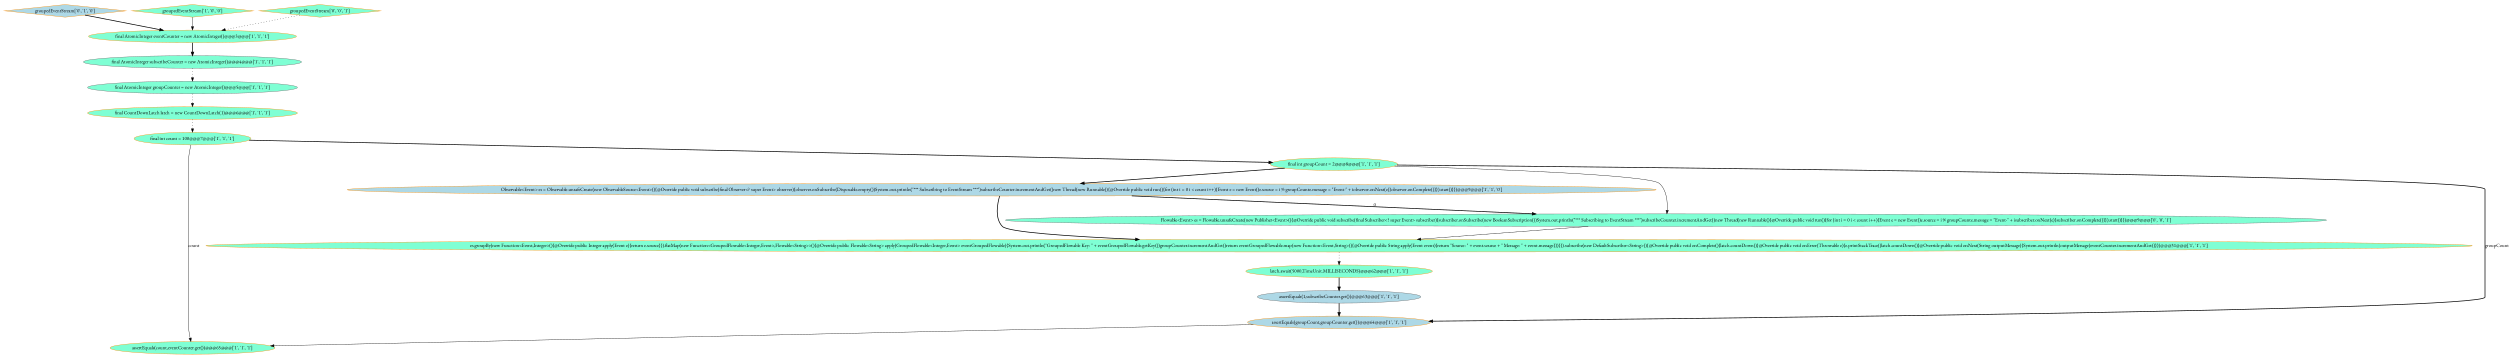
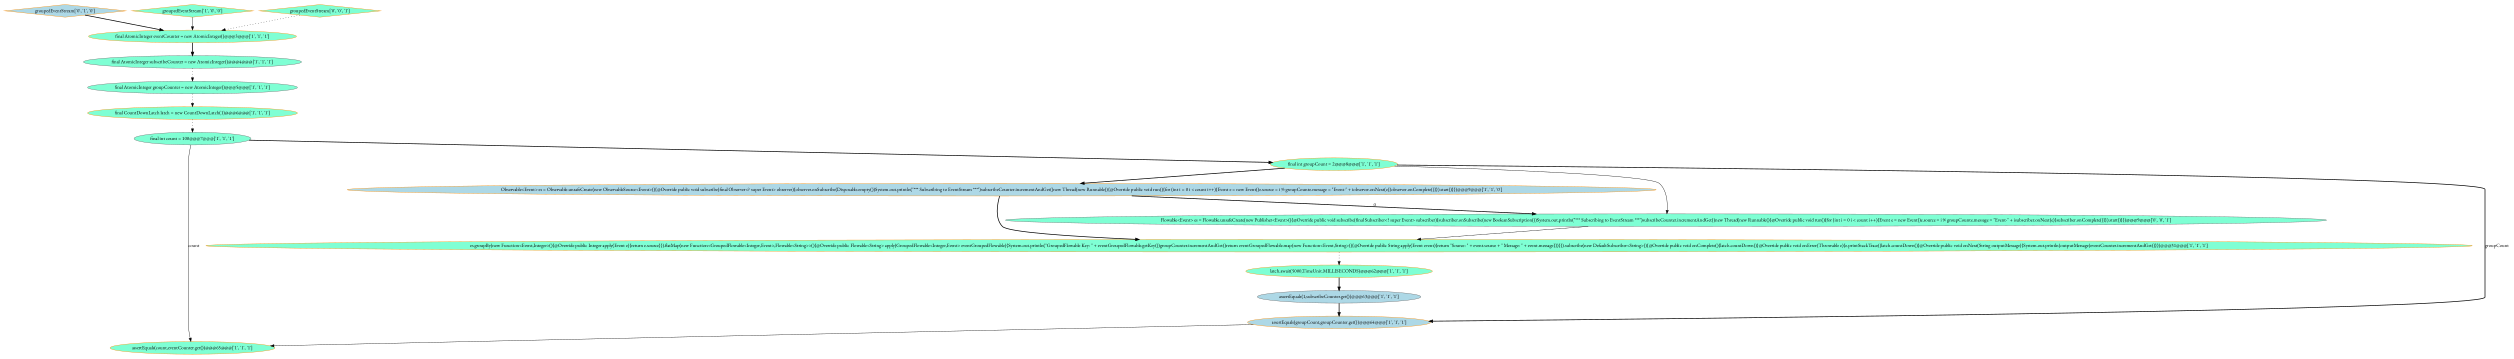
(192, 139) -> (192, 139)
